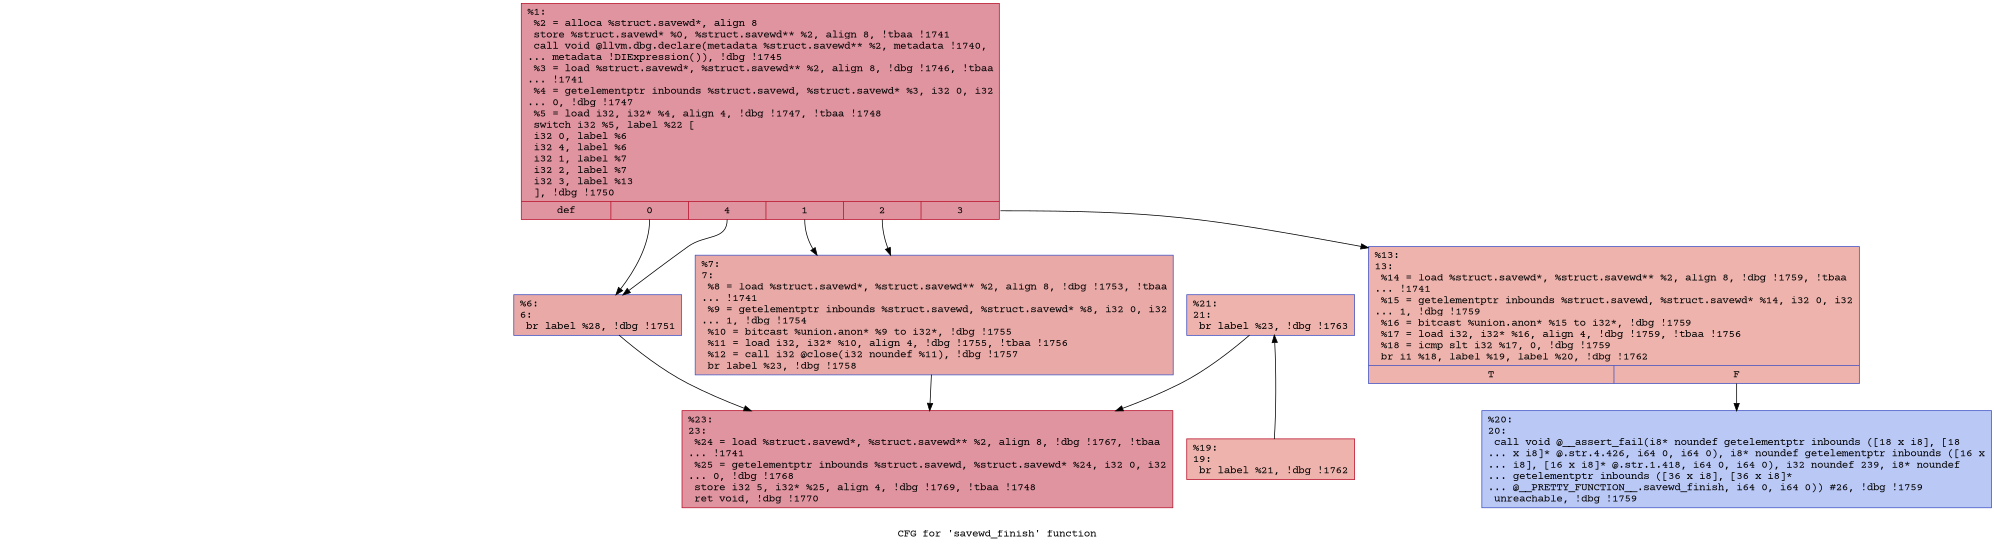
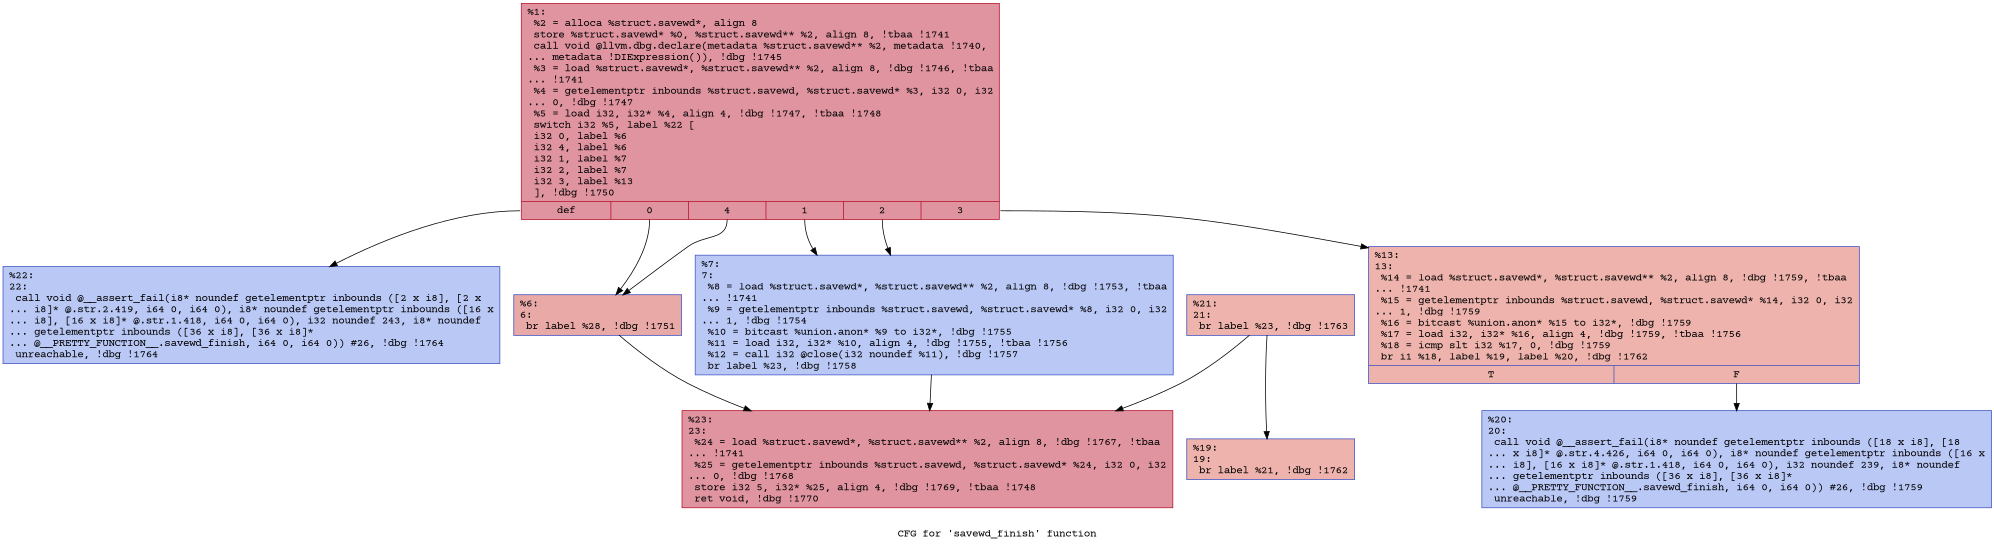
none -> (251, 315)
(934, 315) -> (934, 315)
(1276, 391) -> (1266, 383)
(1271, 459) -> (1271, 459)
